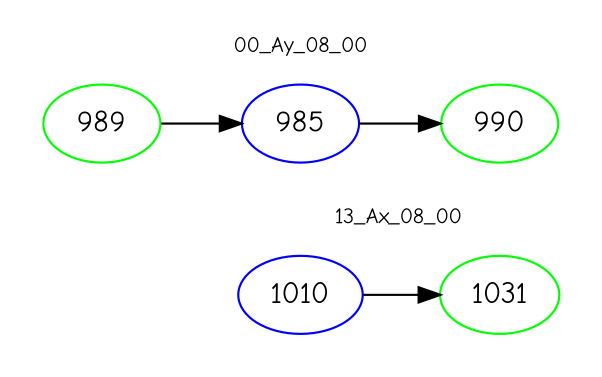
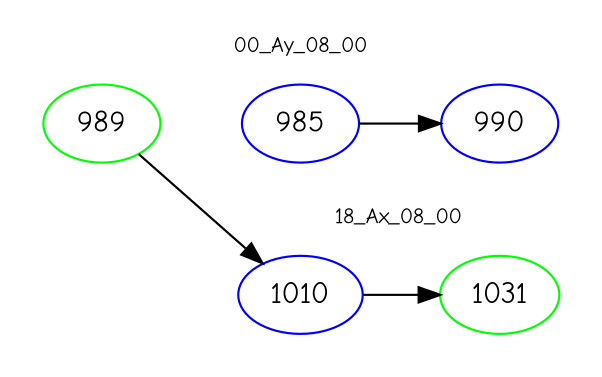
(190, 124) -> (192, 201)
(500, 124) -> (500, 124)
(399, 218) -> (399, 218)
